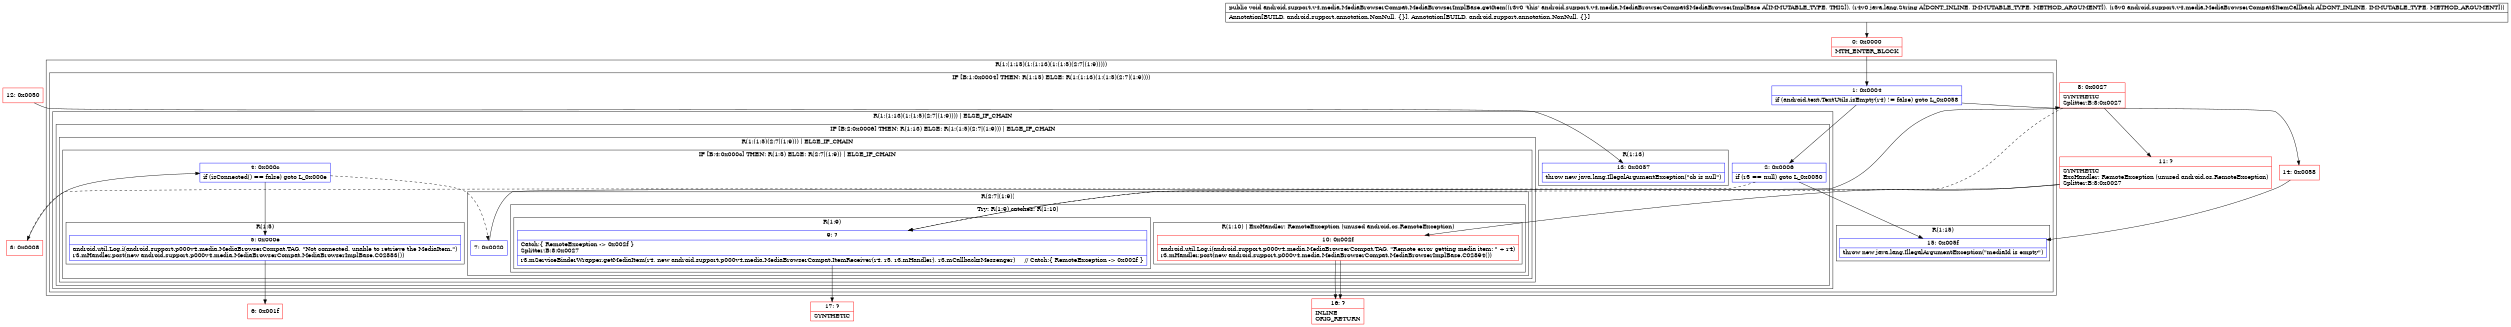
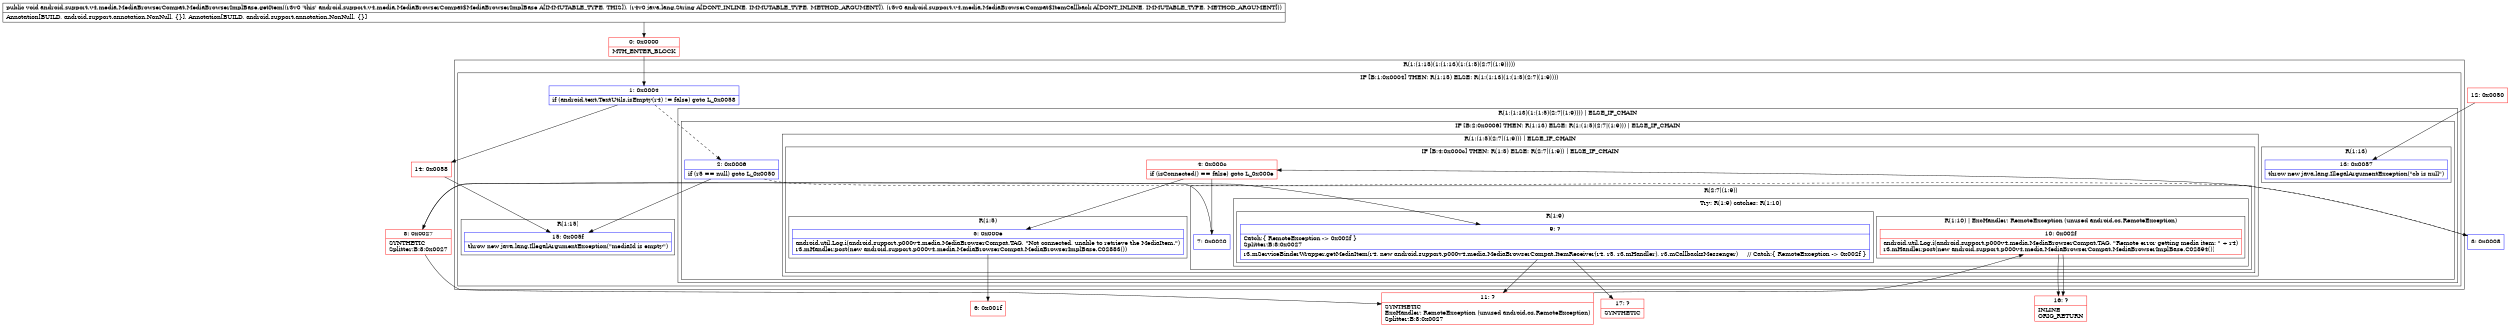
(1825, 133) -> (686, 131)
(265, 173) -> (1212, 169)
(424, 183) -> (1212, 205)
(1485, 190) -> (1522, 275)
(1499, 191) -> (940, 183)
(25, 248) -> (2486, 242)
